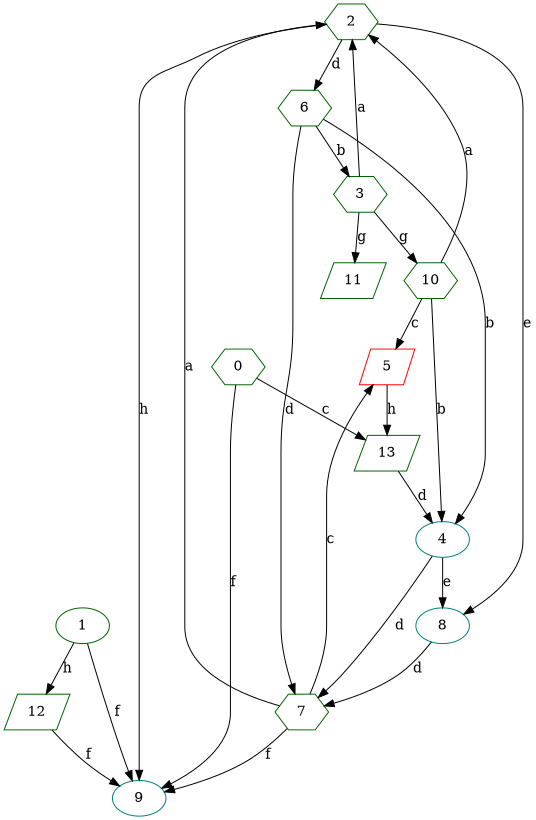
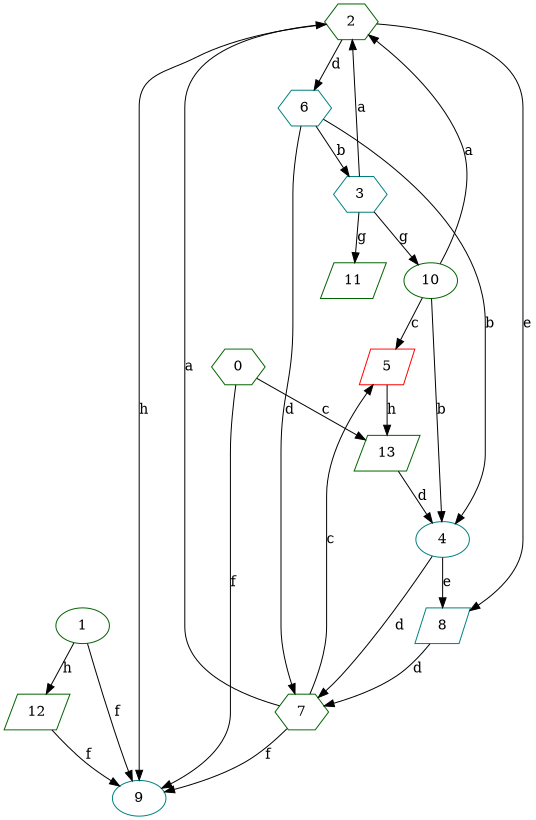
(305, 108) -> (305, 108)
(360, 194) -> (360, 194)
(431, 281) -> (431, 281)
(443, 626) -> (443, 626)
